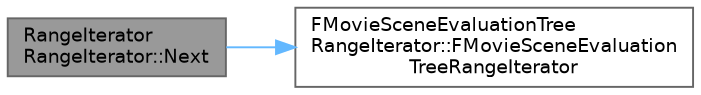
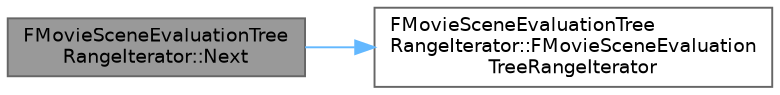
(117, 47) -> (156, 47)
